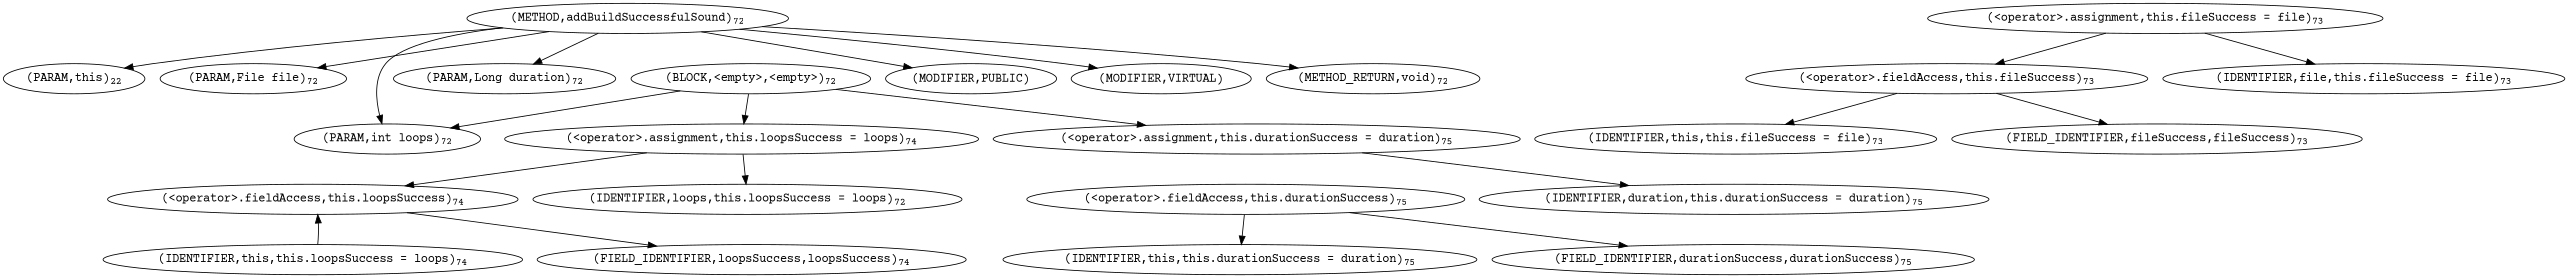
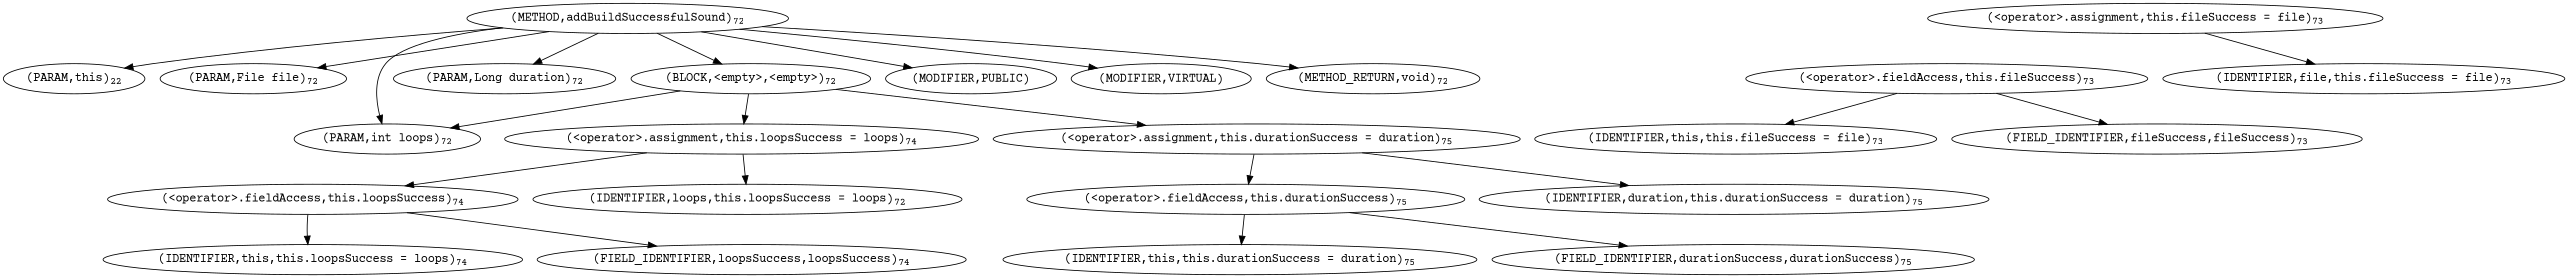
none -> (686, 47)
(2055, 47) -> none
none -> (1252, 165)
(318, 234) -> (307, 225)
